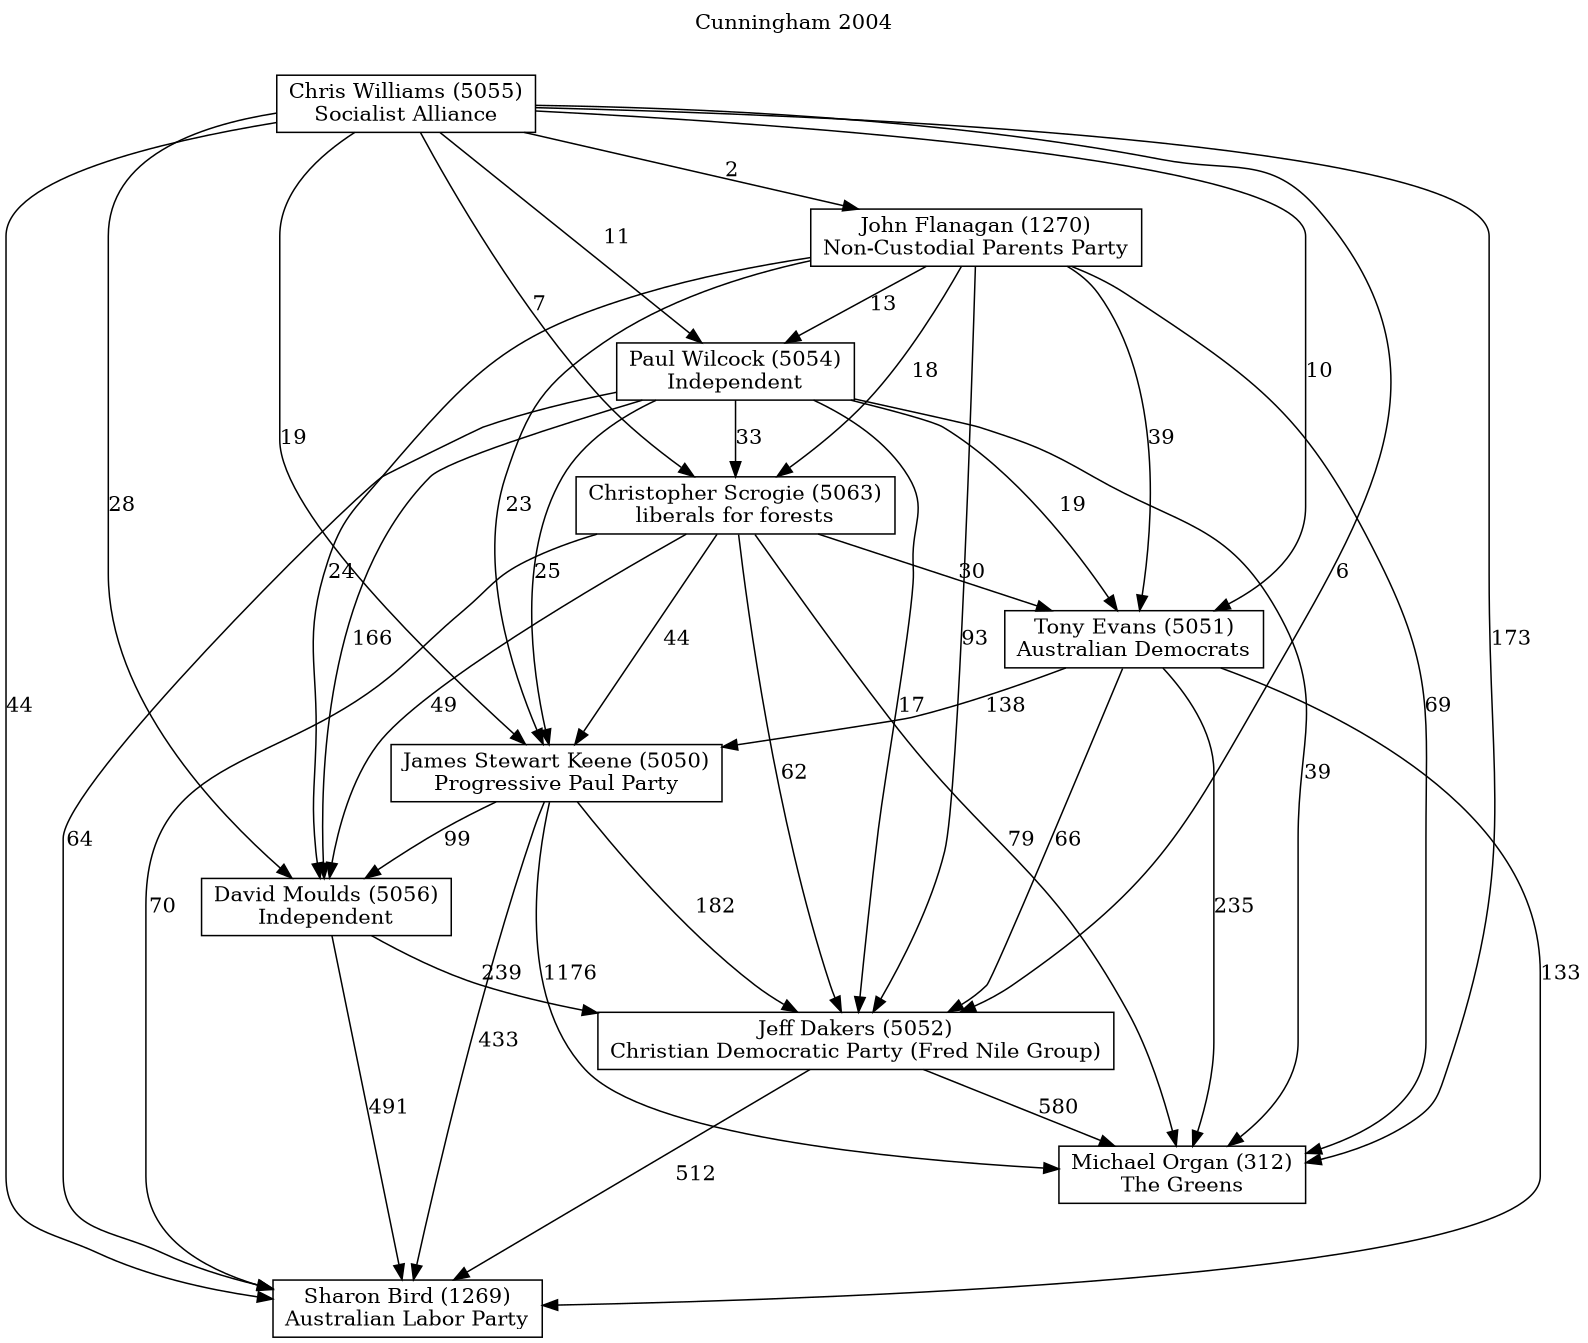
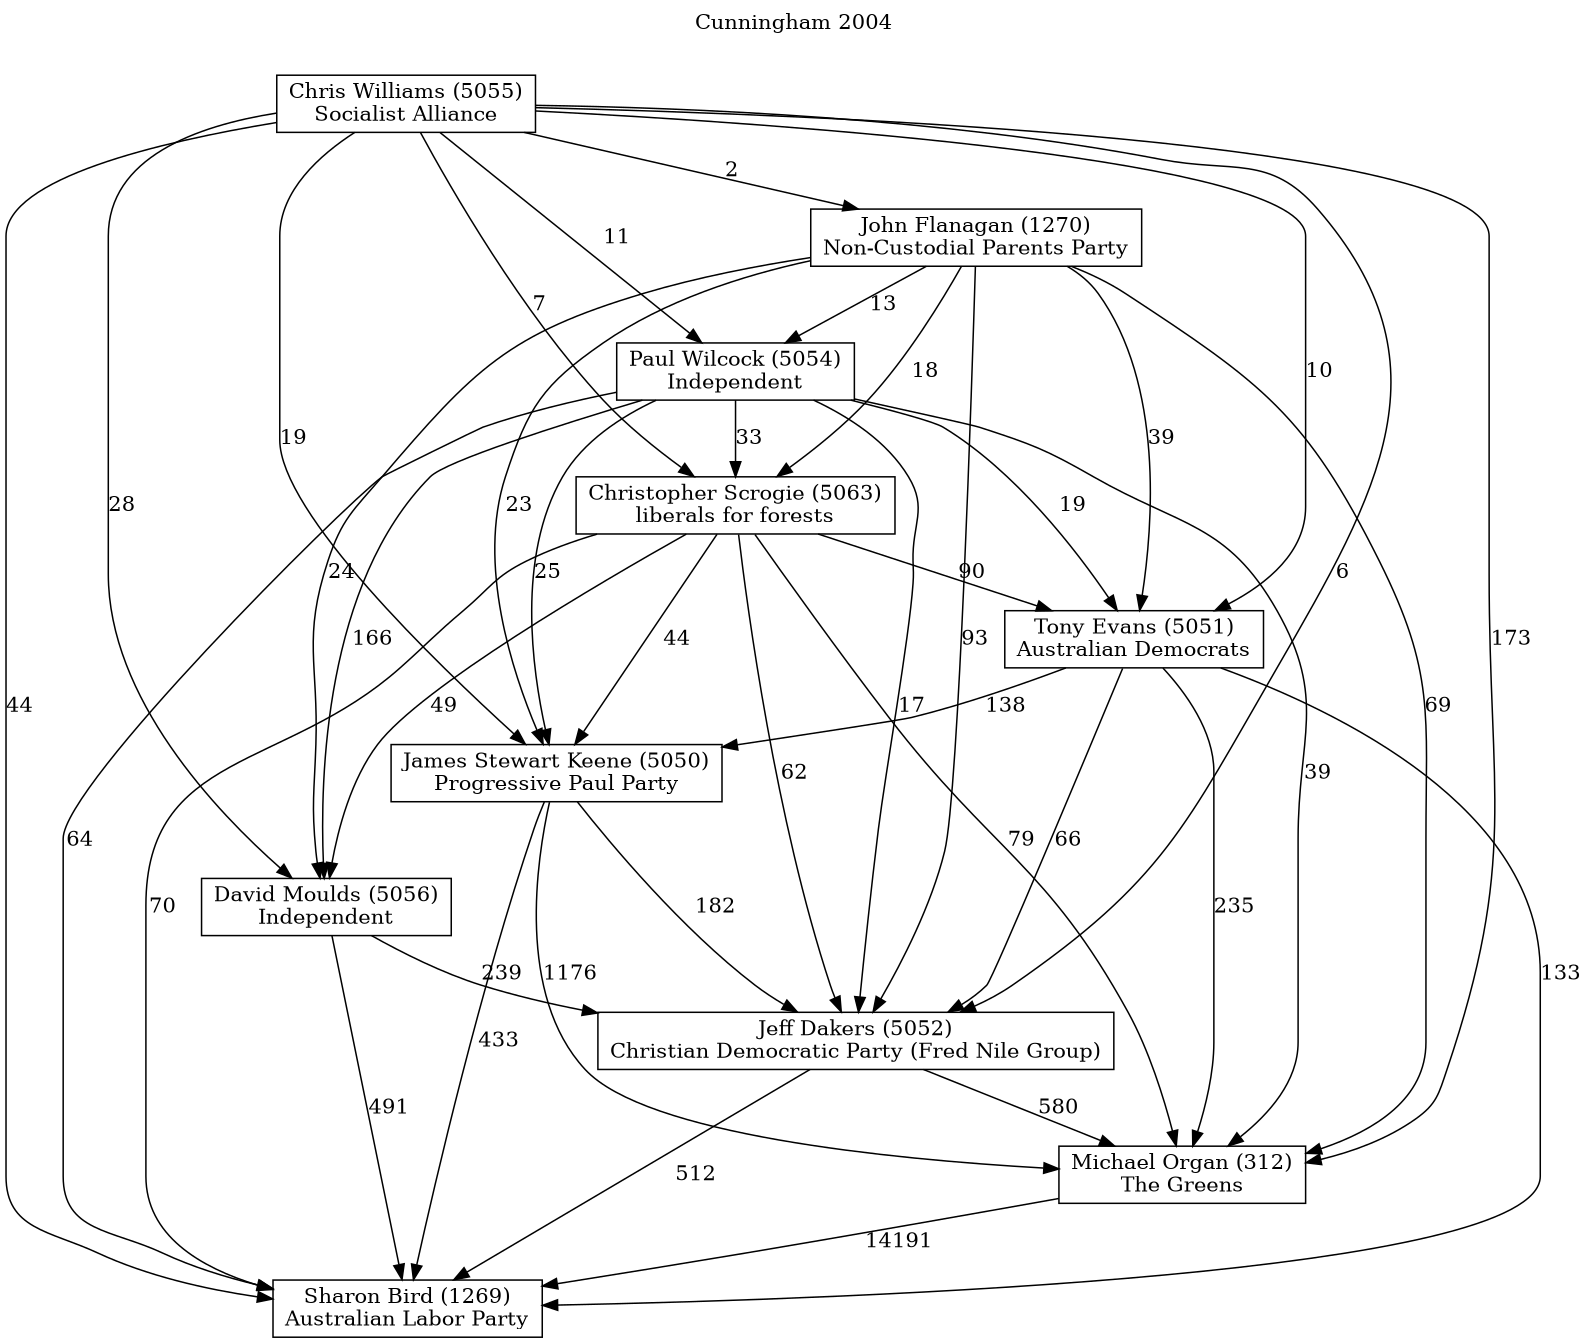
(972, 572) -> (972, 572)
(436, 833) -> none
none -> (809, 1242)
